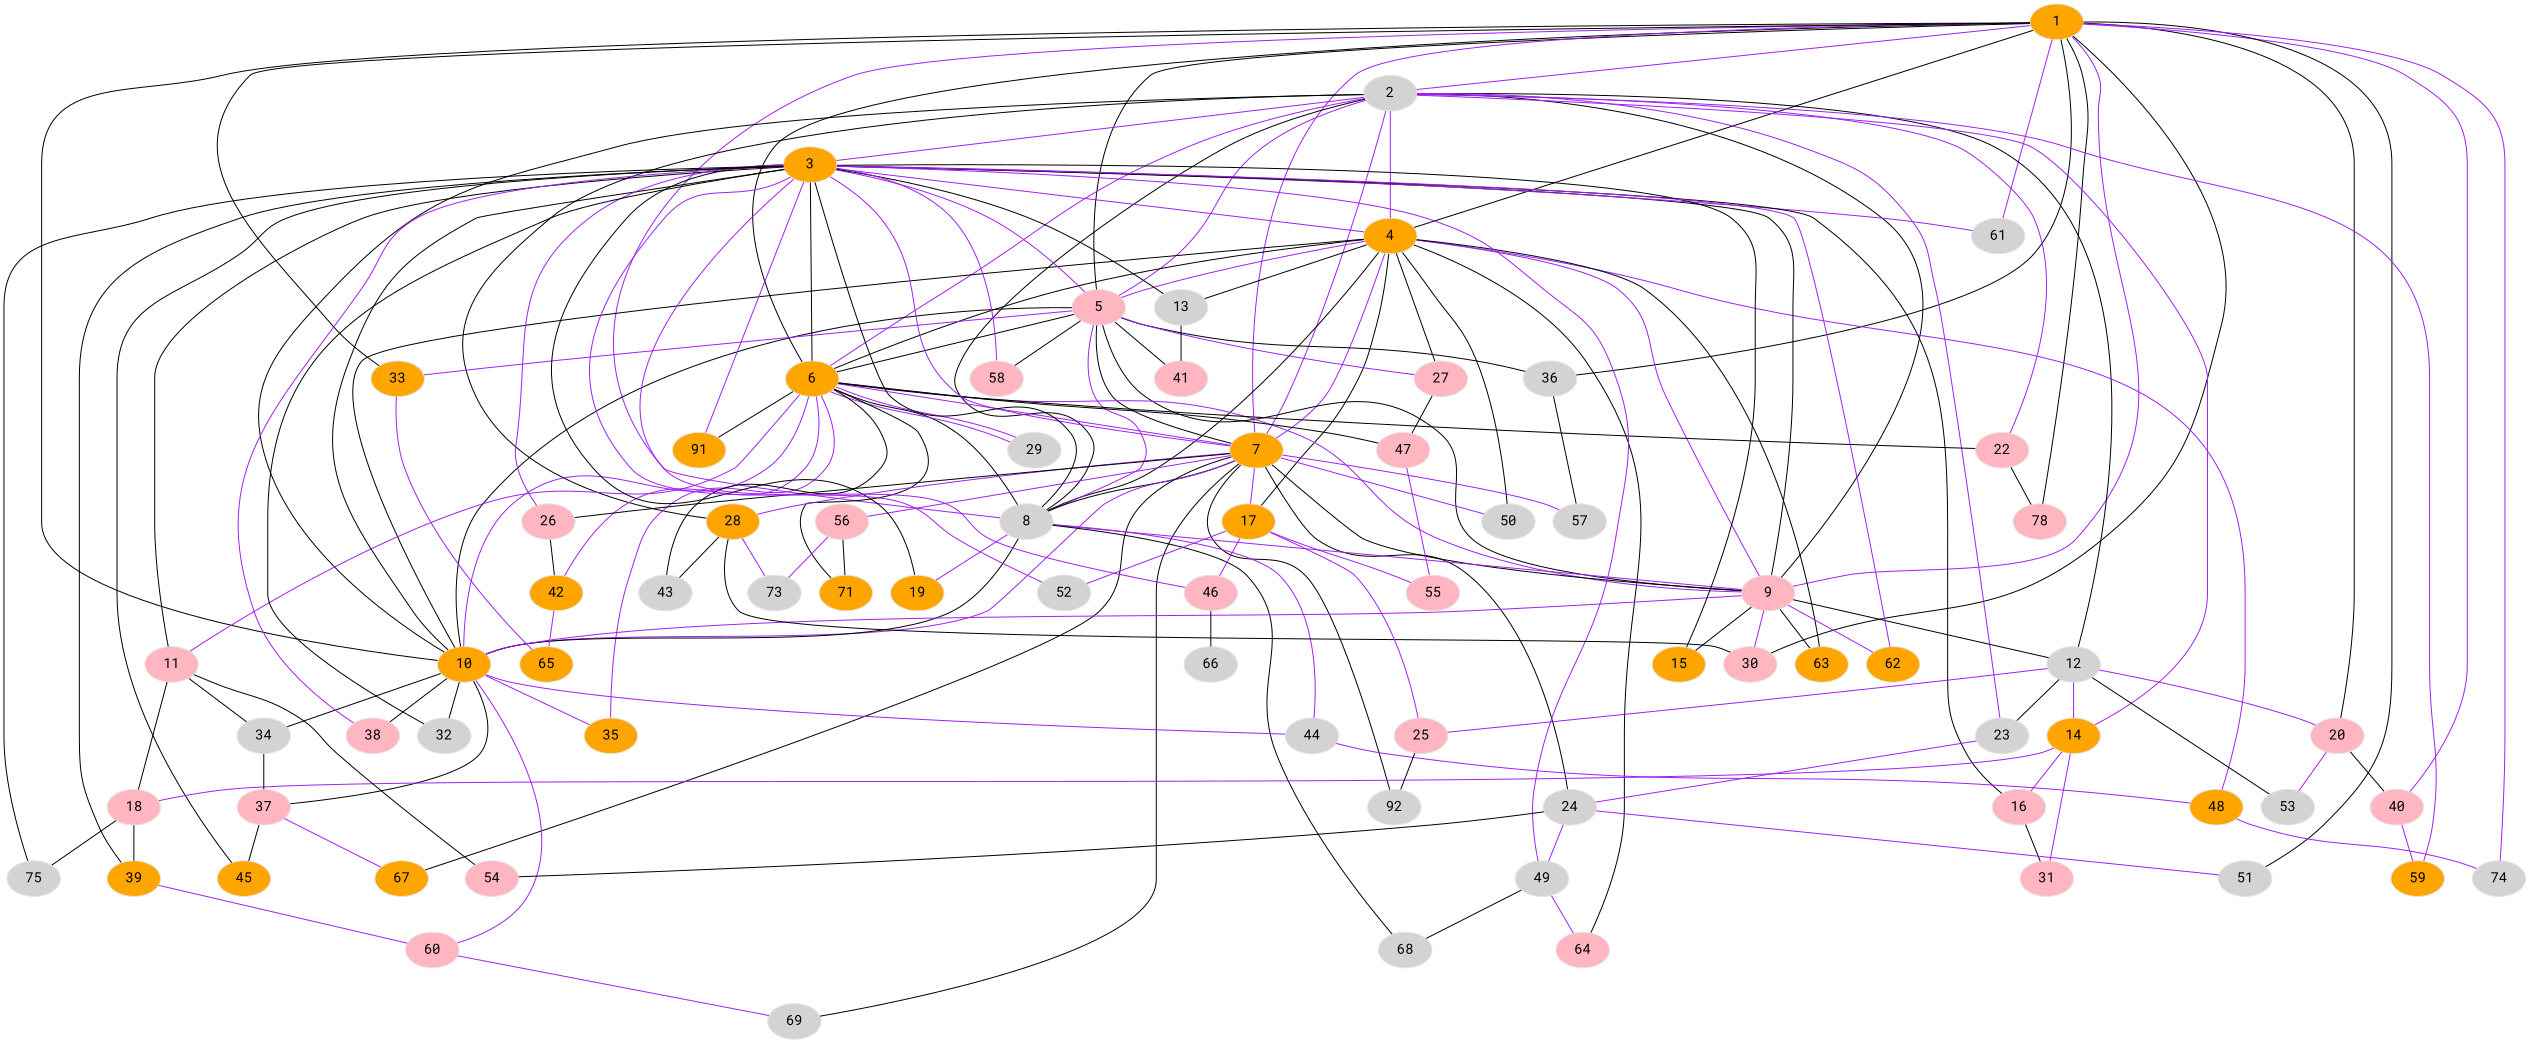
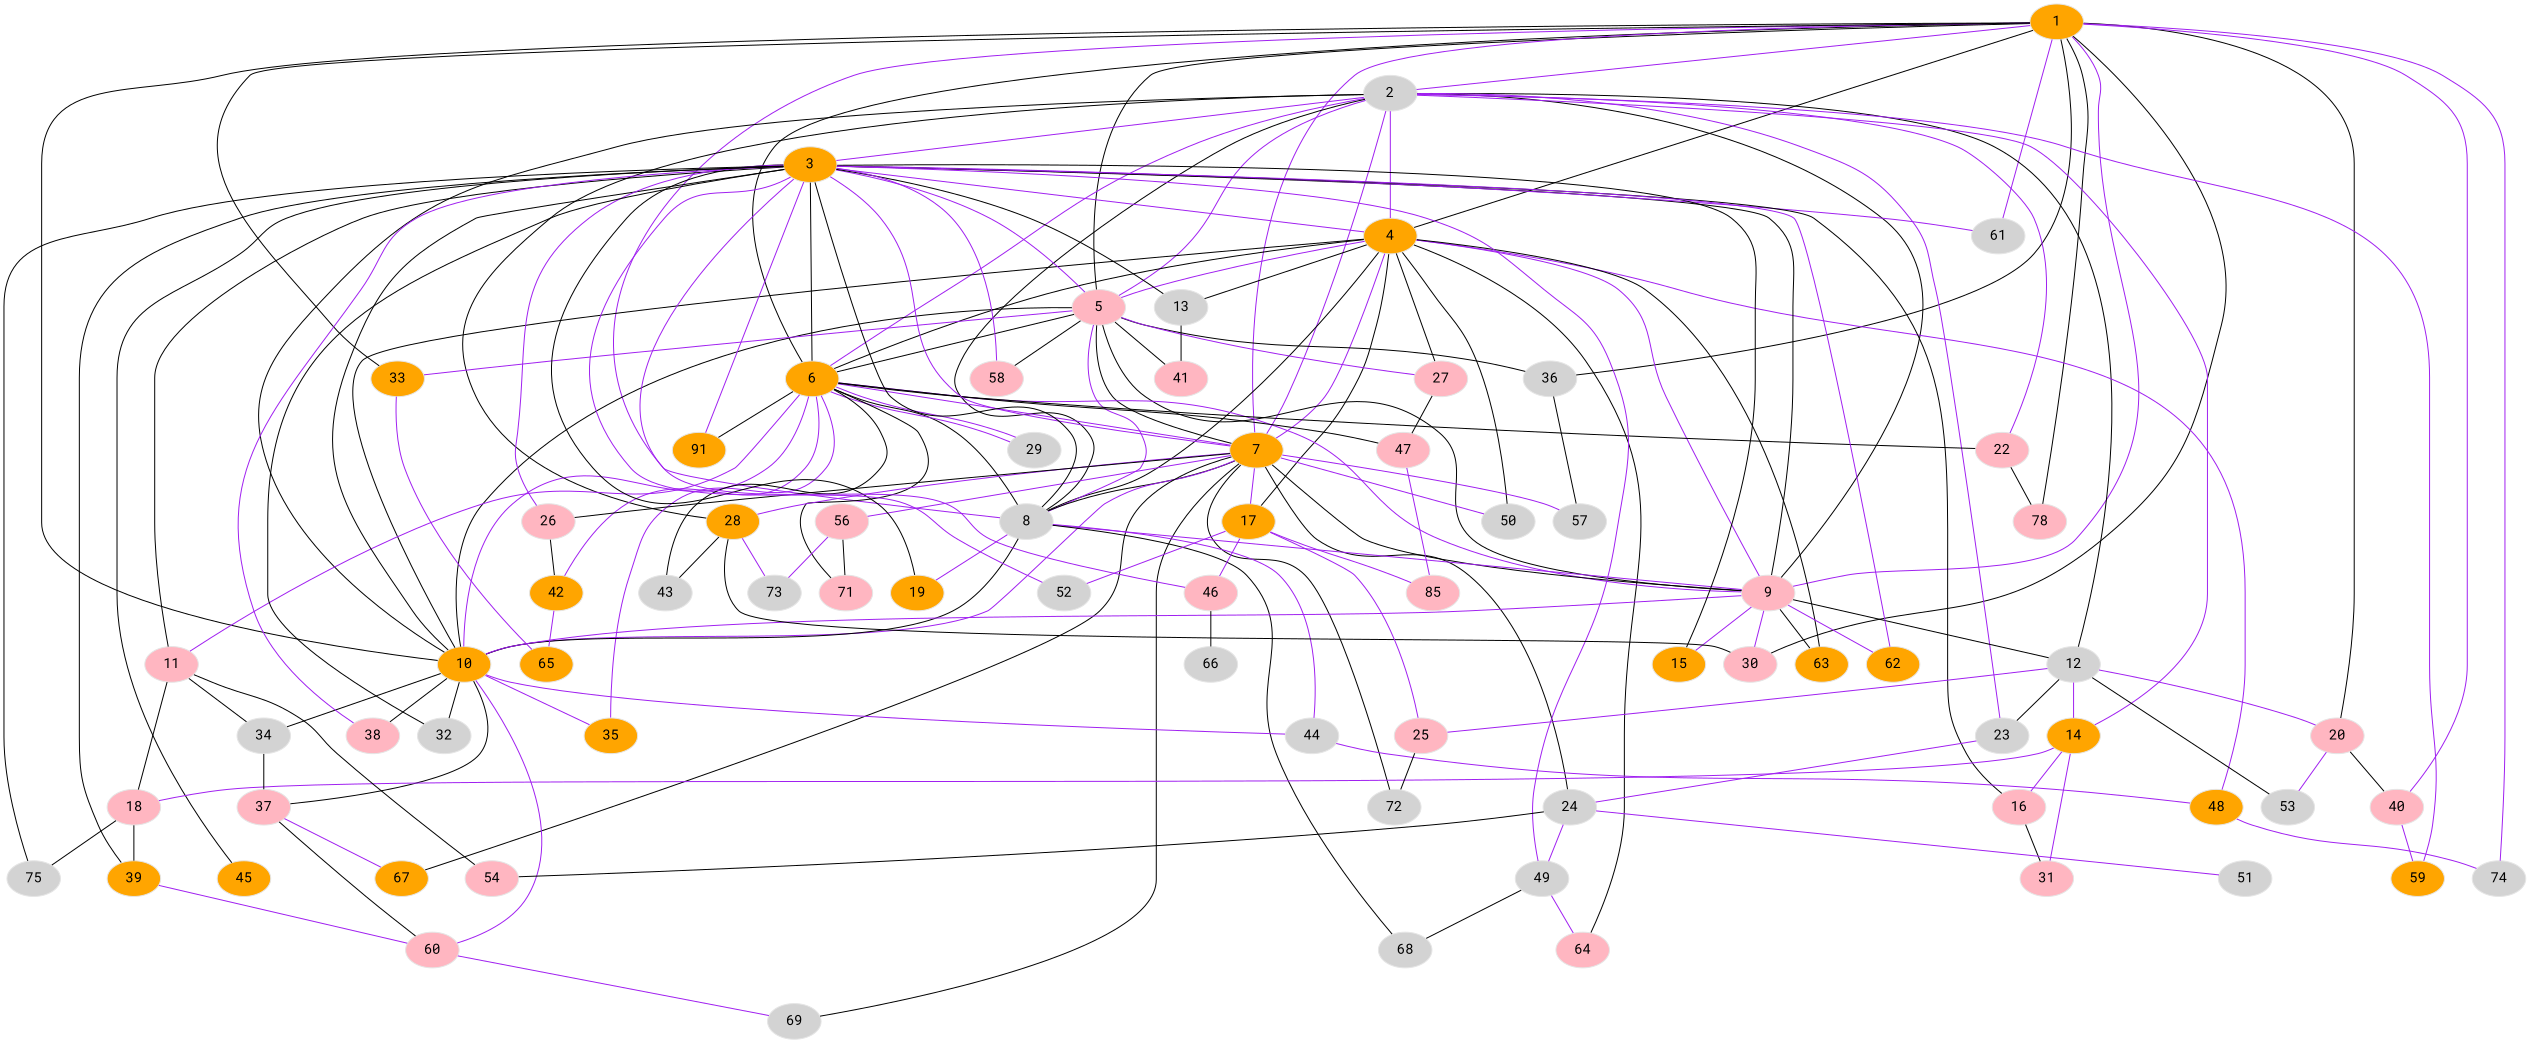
(2392, 354) -> none
(846, 593) -> (846, 593)
(1433, 593) -> (1433, 593)
(1724, 629) -> (1724, 629)
(1394, 807) -> (1394, 807)
(254, 843) -> (346, 880)
